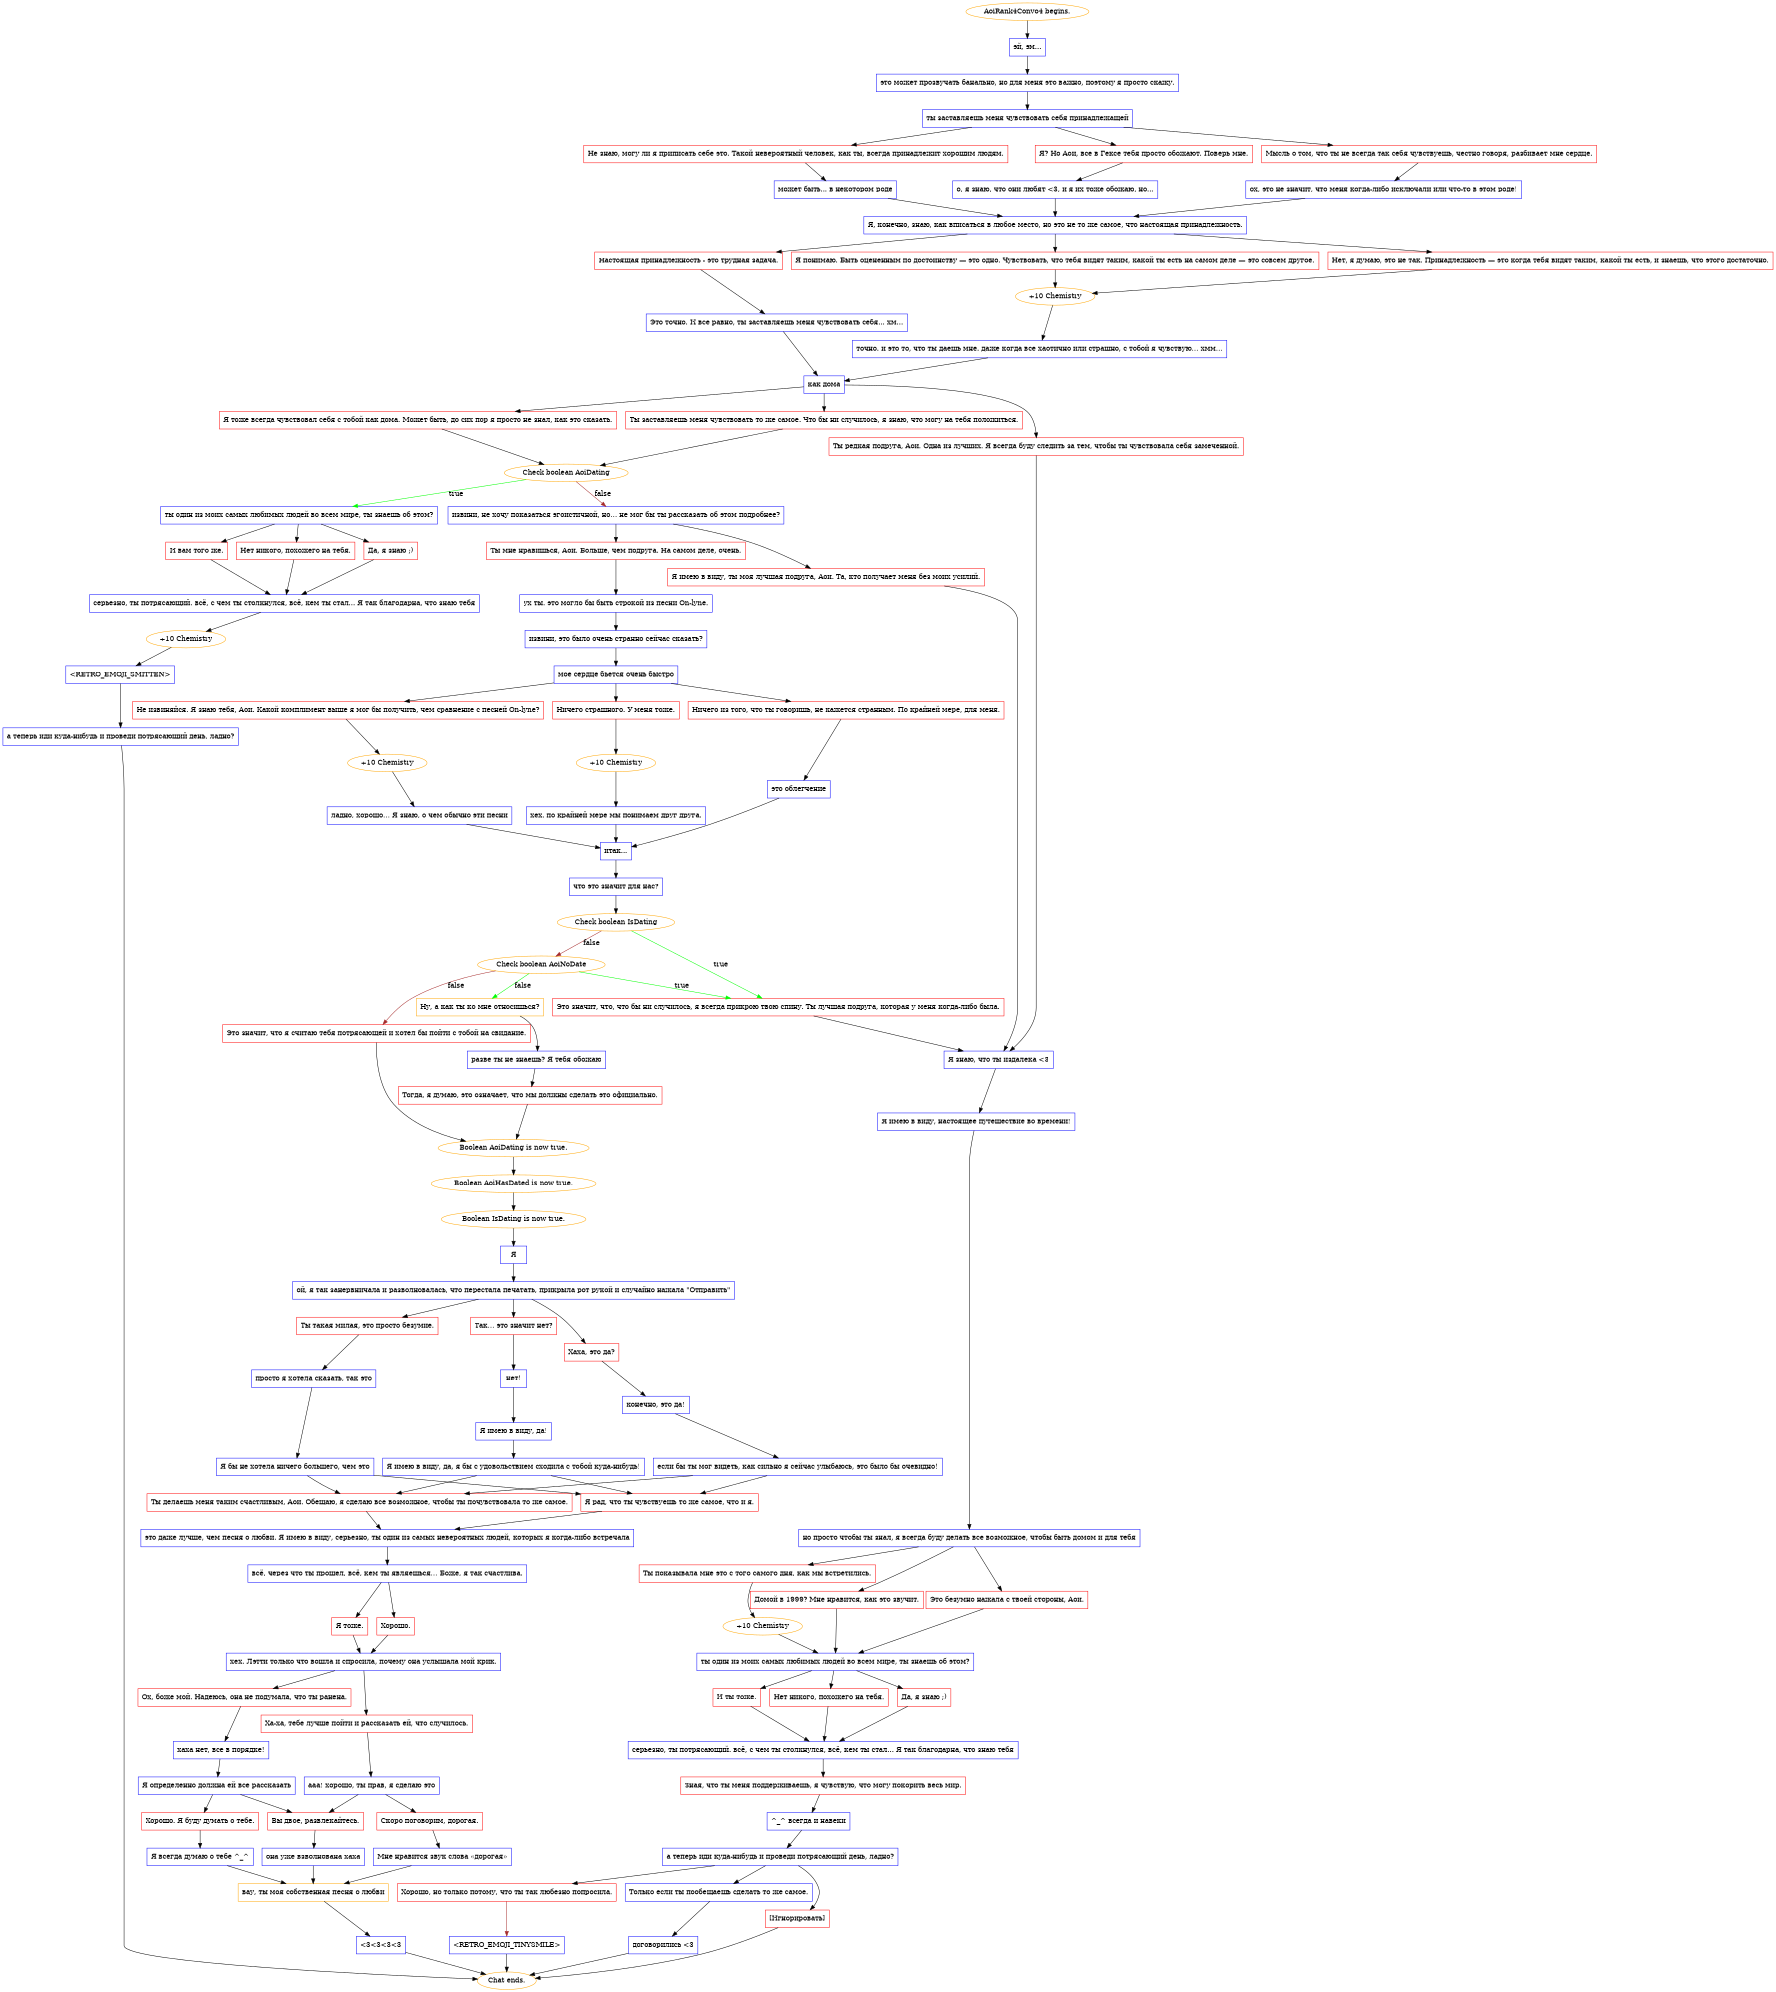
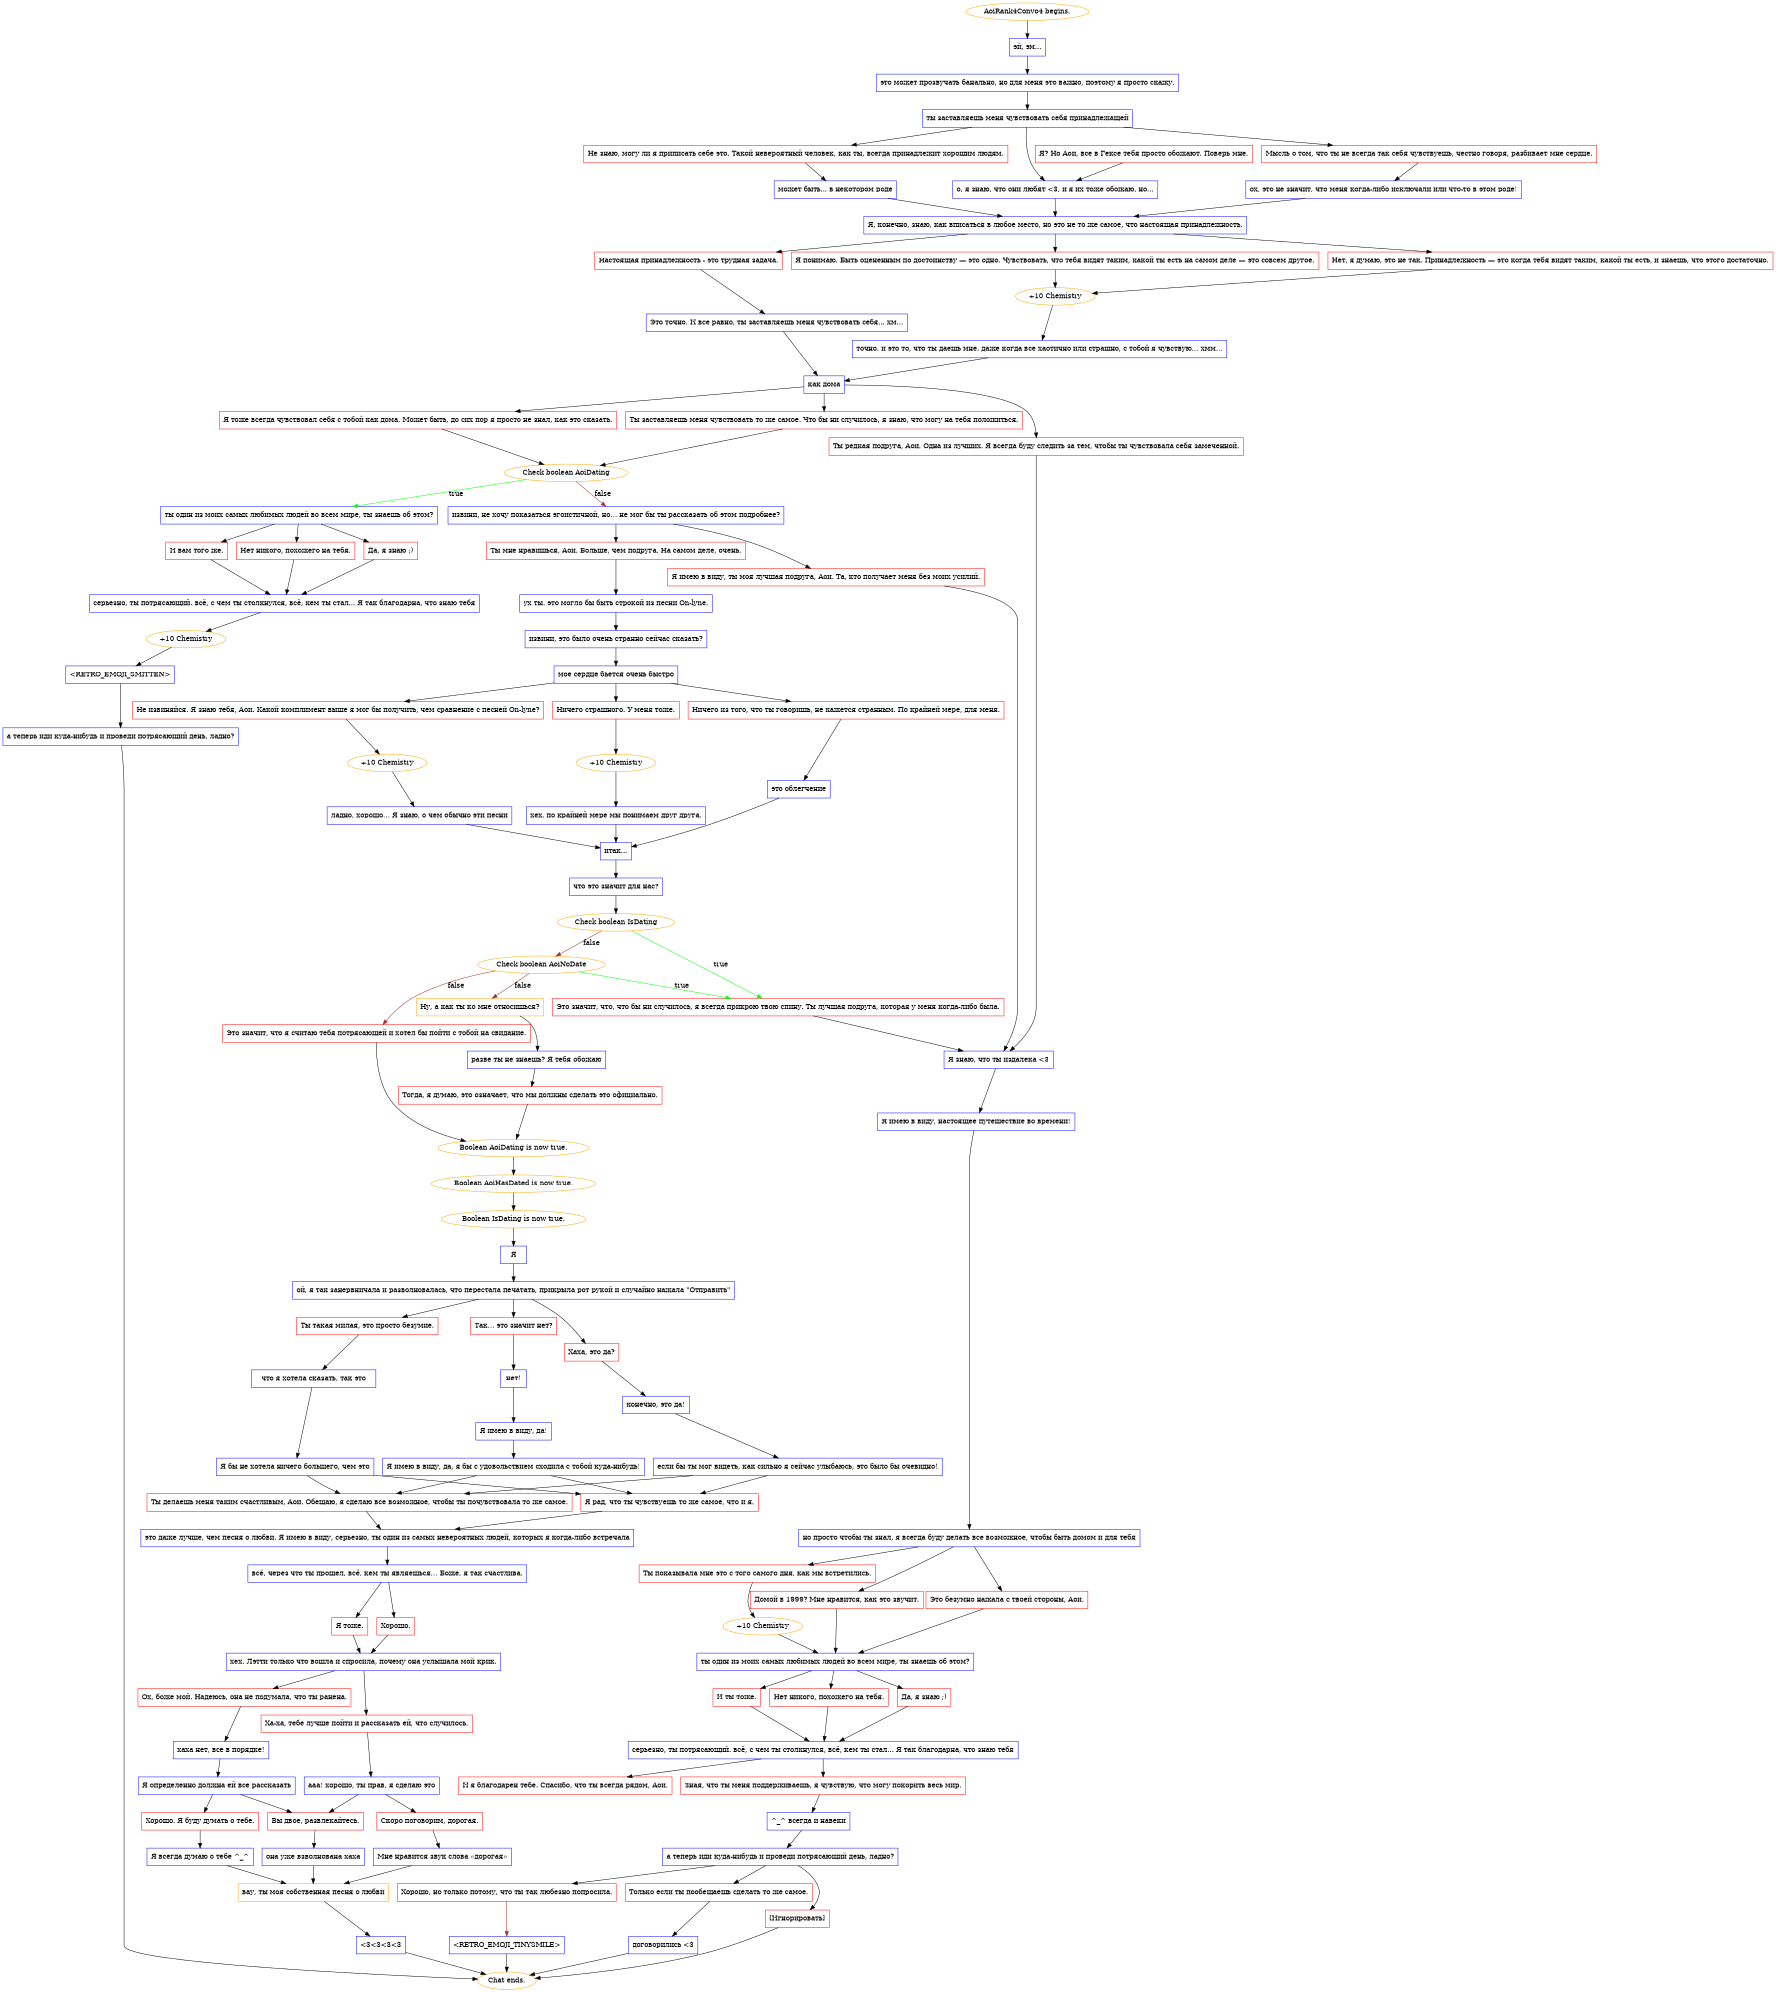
(1083, 136) -> (1028, 154)
(513, 985) -> (513, 985)
(314, 1379) -> (314, 1379)
none -> (565, 1786)
(719, 1892) -> (719, 1892)
